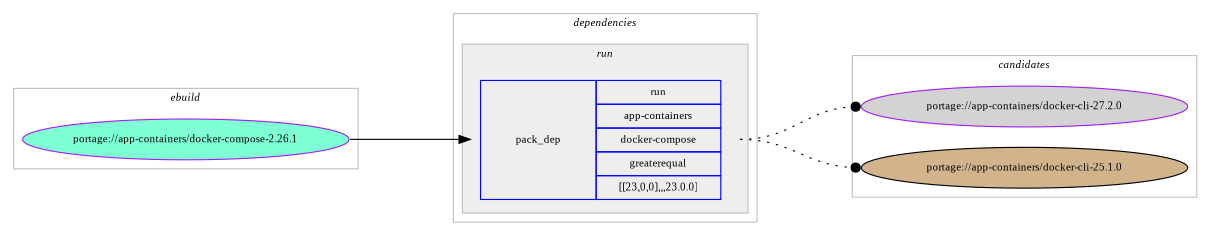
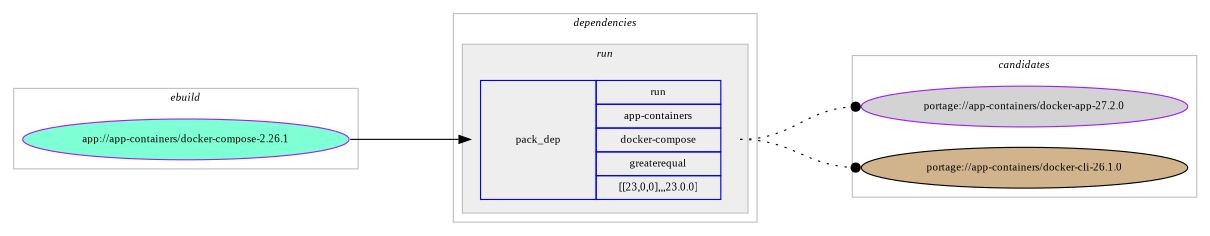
(1025, 107) -> (1025, 107)
(186, 139) -> (186, 139)
(1025, 168) -> (1025, 168)
